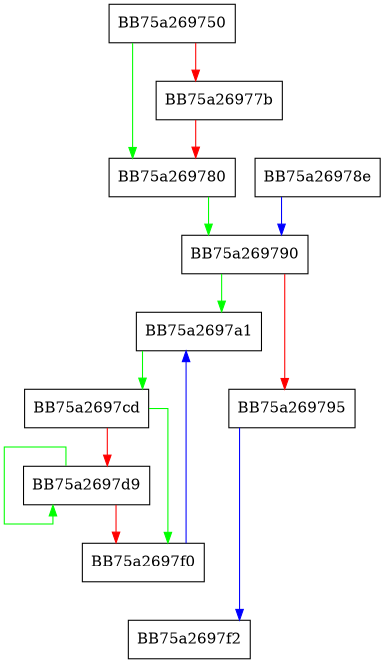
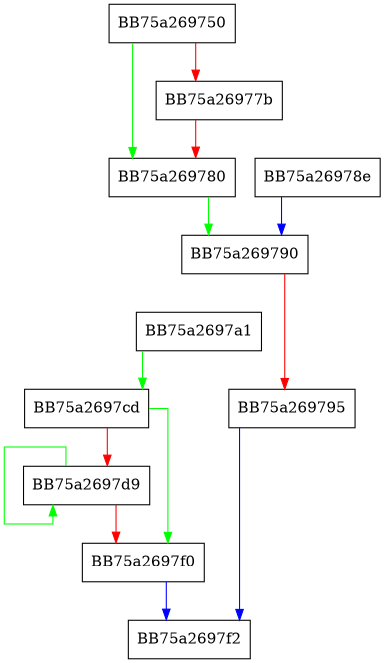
(222, 288) -> none
(186, 452) -> (166, 596)
